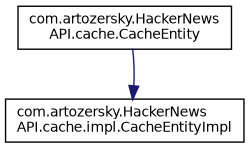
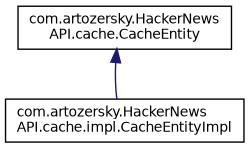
(134, 67) -> (115, 81)
